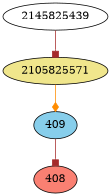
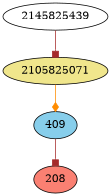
(55, 71) -> (55, 71)
(55, 179) -> (55, 179)
